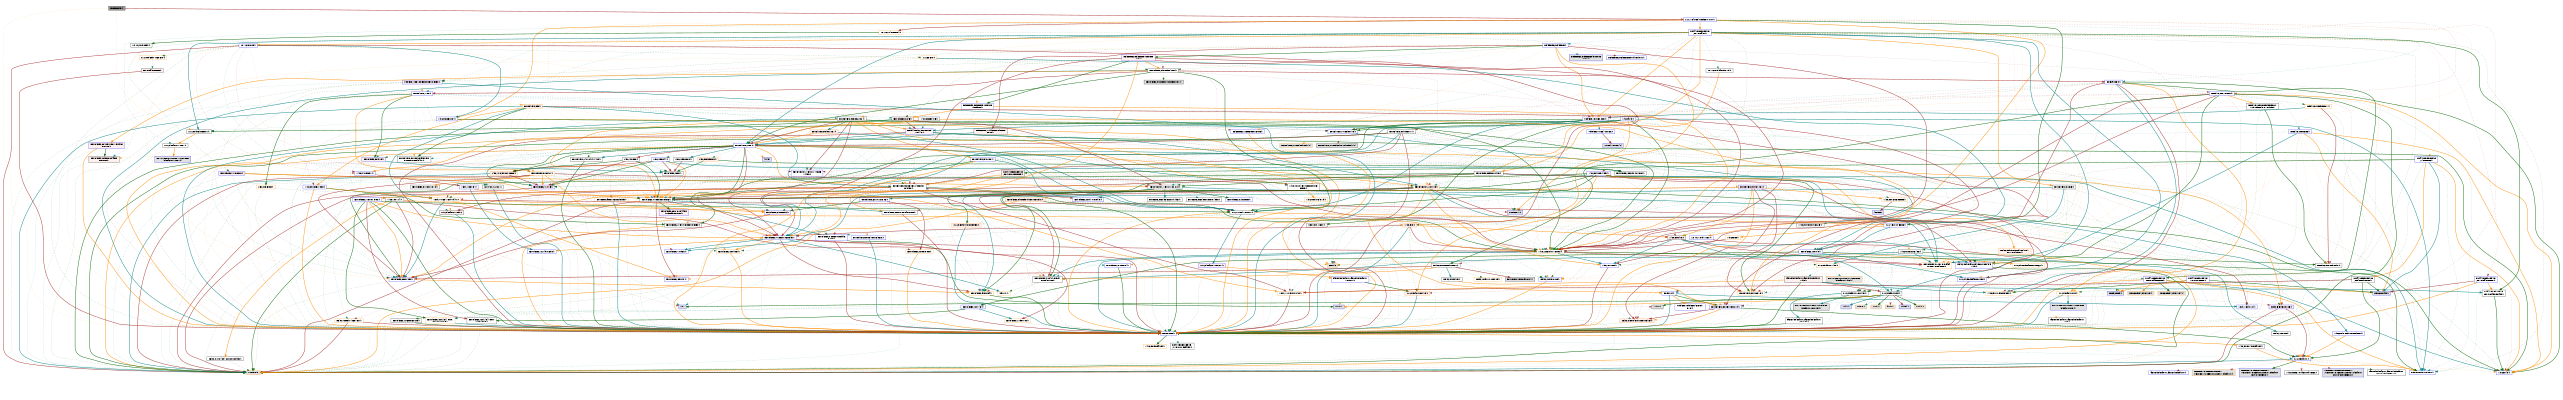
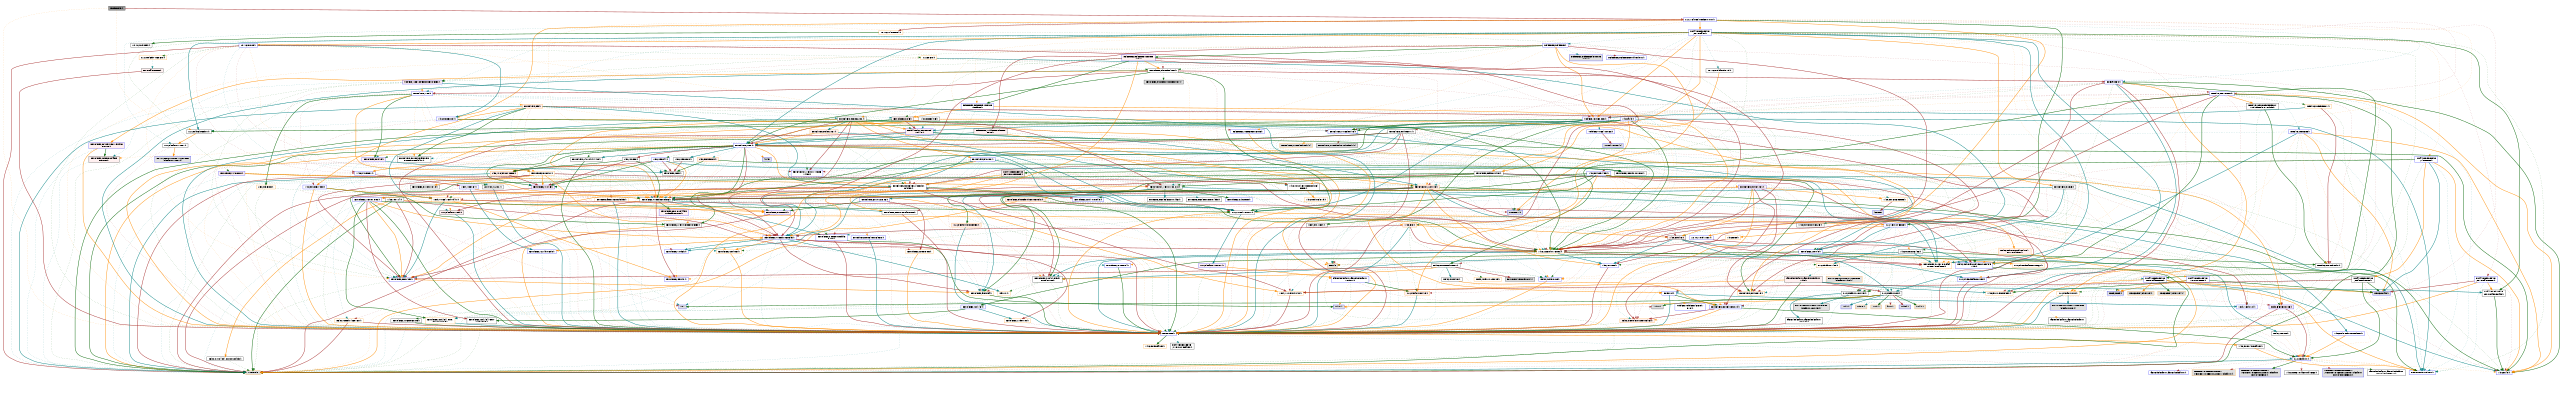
(1678, 299) -> (1678, 299)
(1482, 332) -> (1482, 332)
